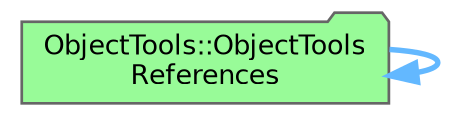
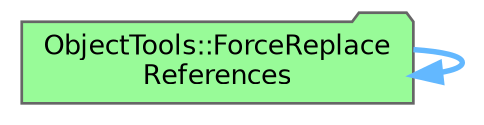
(205, 63) -> (218, 63)
